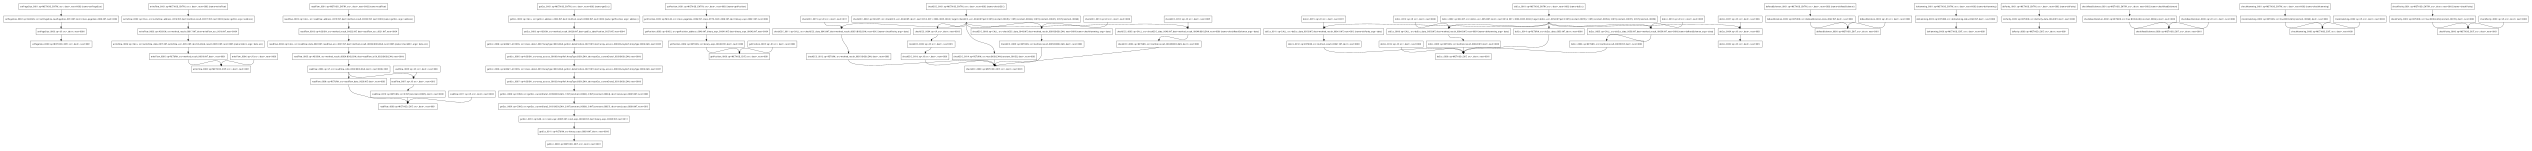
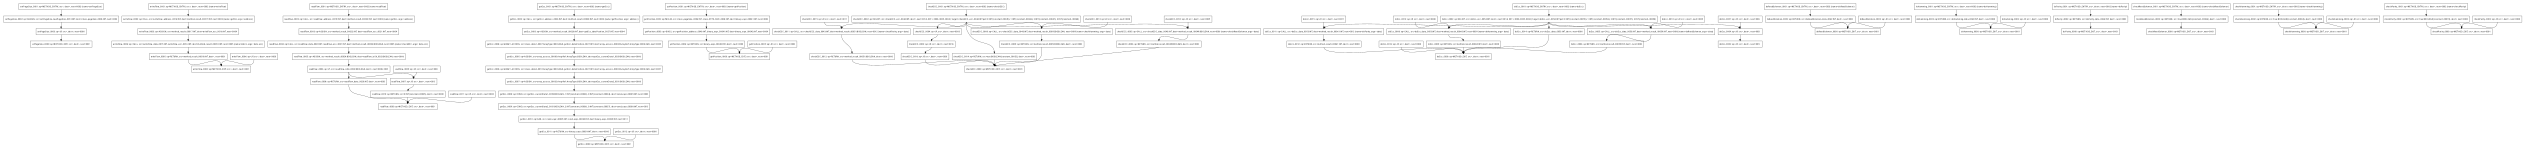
none -> (2025, 19)
(2208, 19) -> none
none -> (636, 132)
